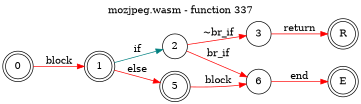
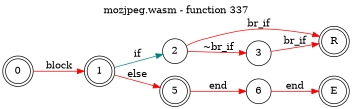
(299, 29) -> (295, 41)
(214, 63) -> (249, 30)
(218, 81) -> (218, 86)
